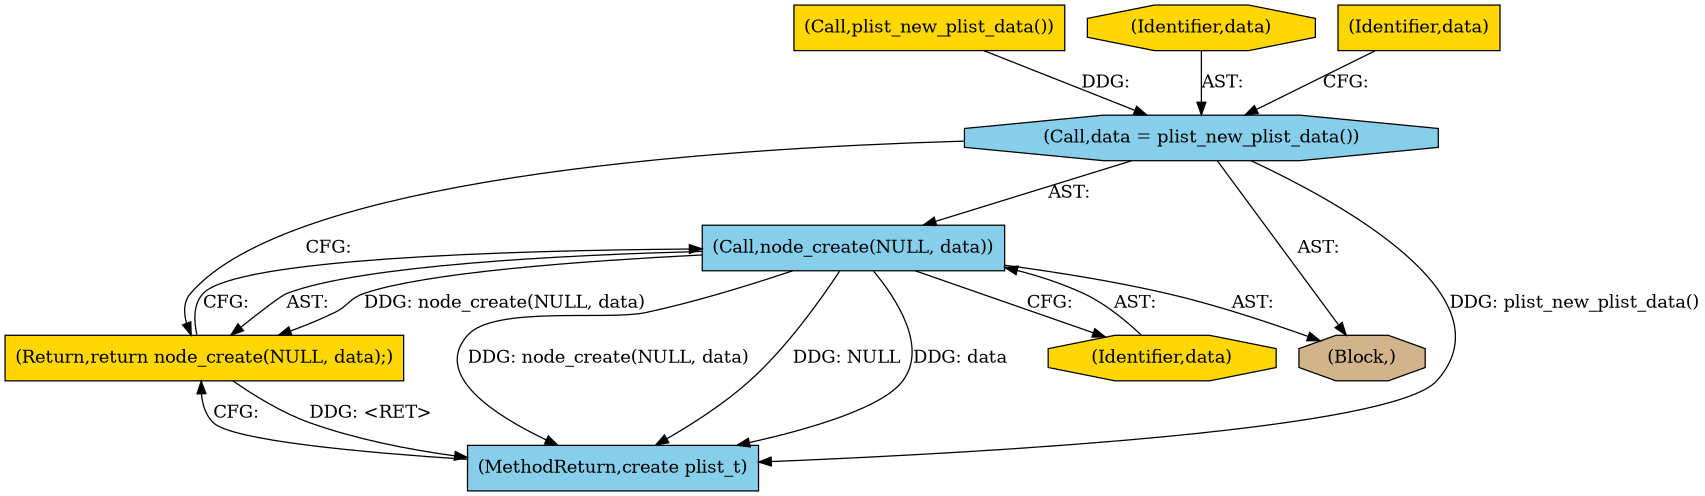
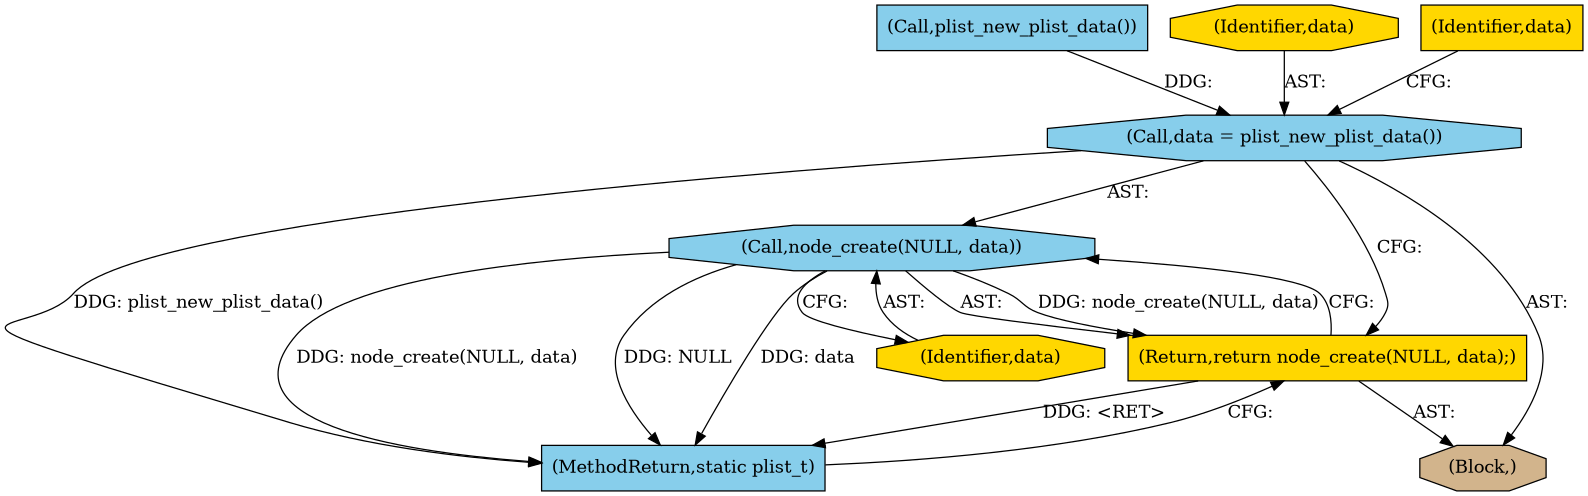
(929, 28) -> (1012, 28)
(853, 248) -> (882, 248)
(1159, 292) -> (1401, 410)
(613, 468) -> (683, 468)
